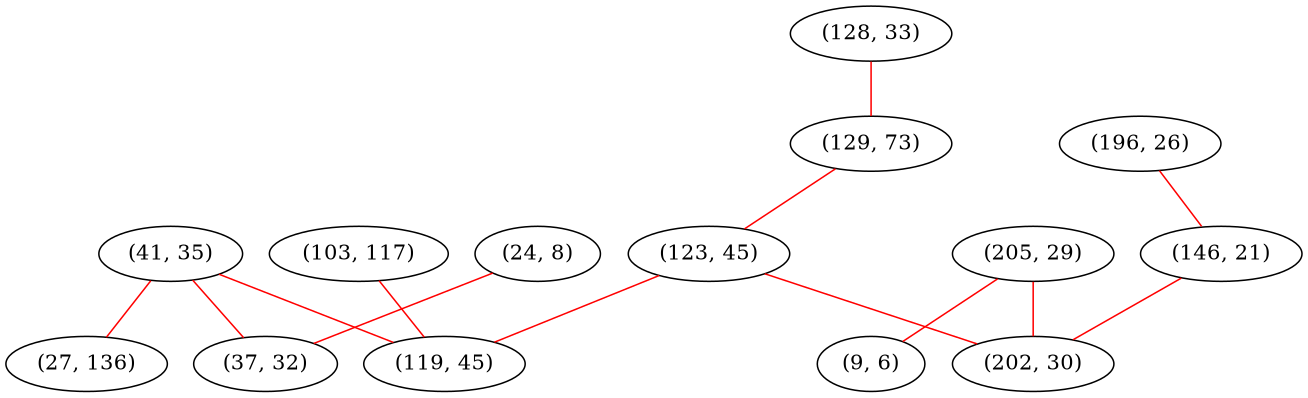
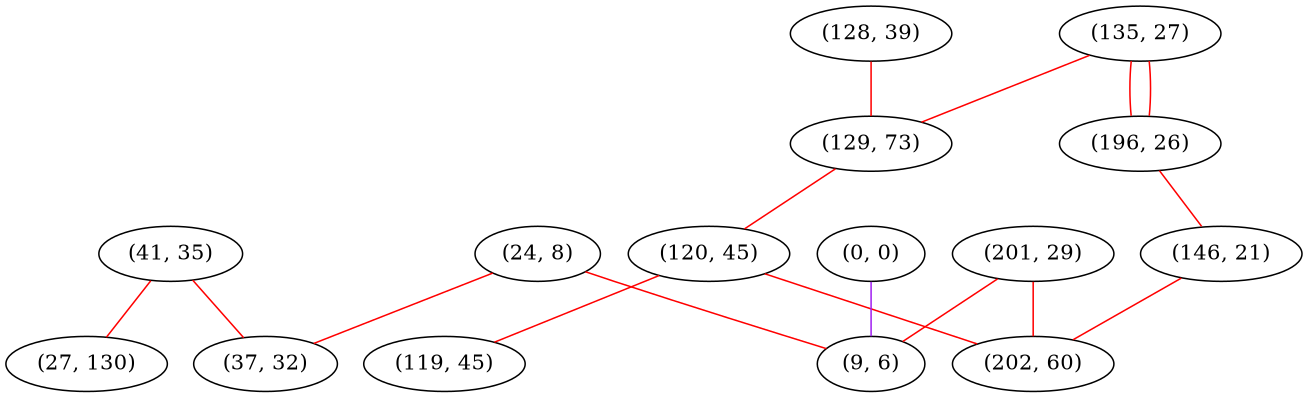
(871, 34) -> (871, 34)
none -> (1140, 34)
(359, 254) -> none
(709, 254) -> (709, 254)
none -> (871, 254)
(1033, 254) -> (1033, 254)
(306, 308) -> none
none -> (706, 311)
(87, 364) -> (87, 364)
(1033, 364) -> (1033, 364)
